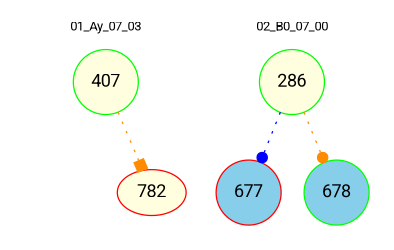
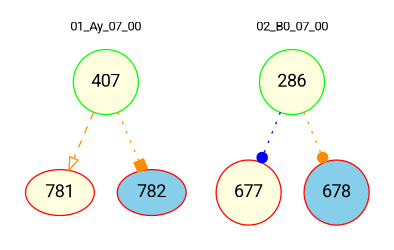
(106, 27) -> (106, 27)
none -> (60, 193)
(152, 193) -> (152, 193)
(249, 193) -> (249, 193)
(337, 193) -> (337, 193)
